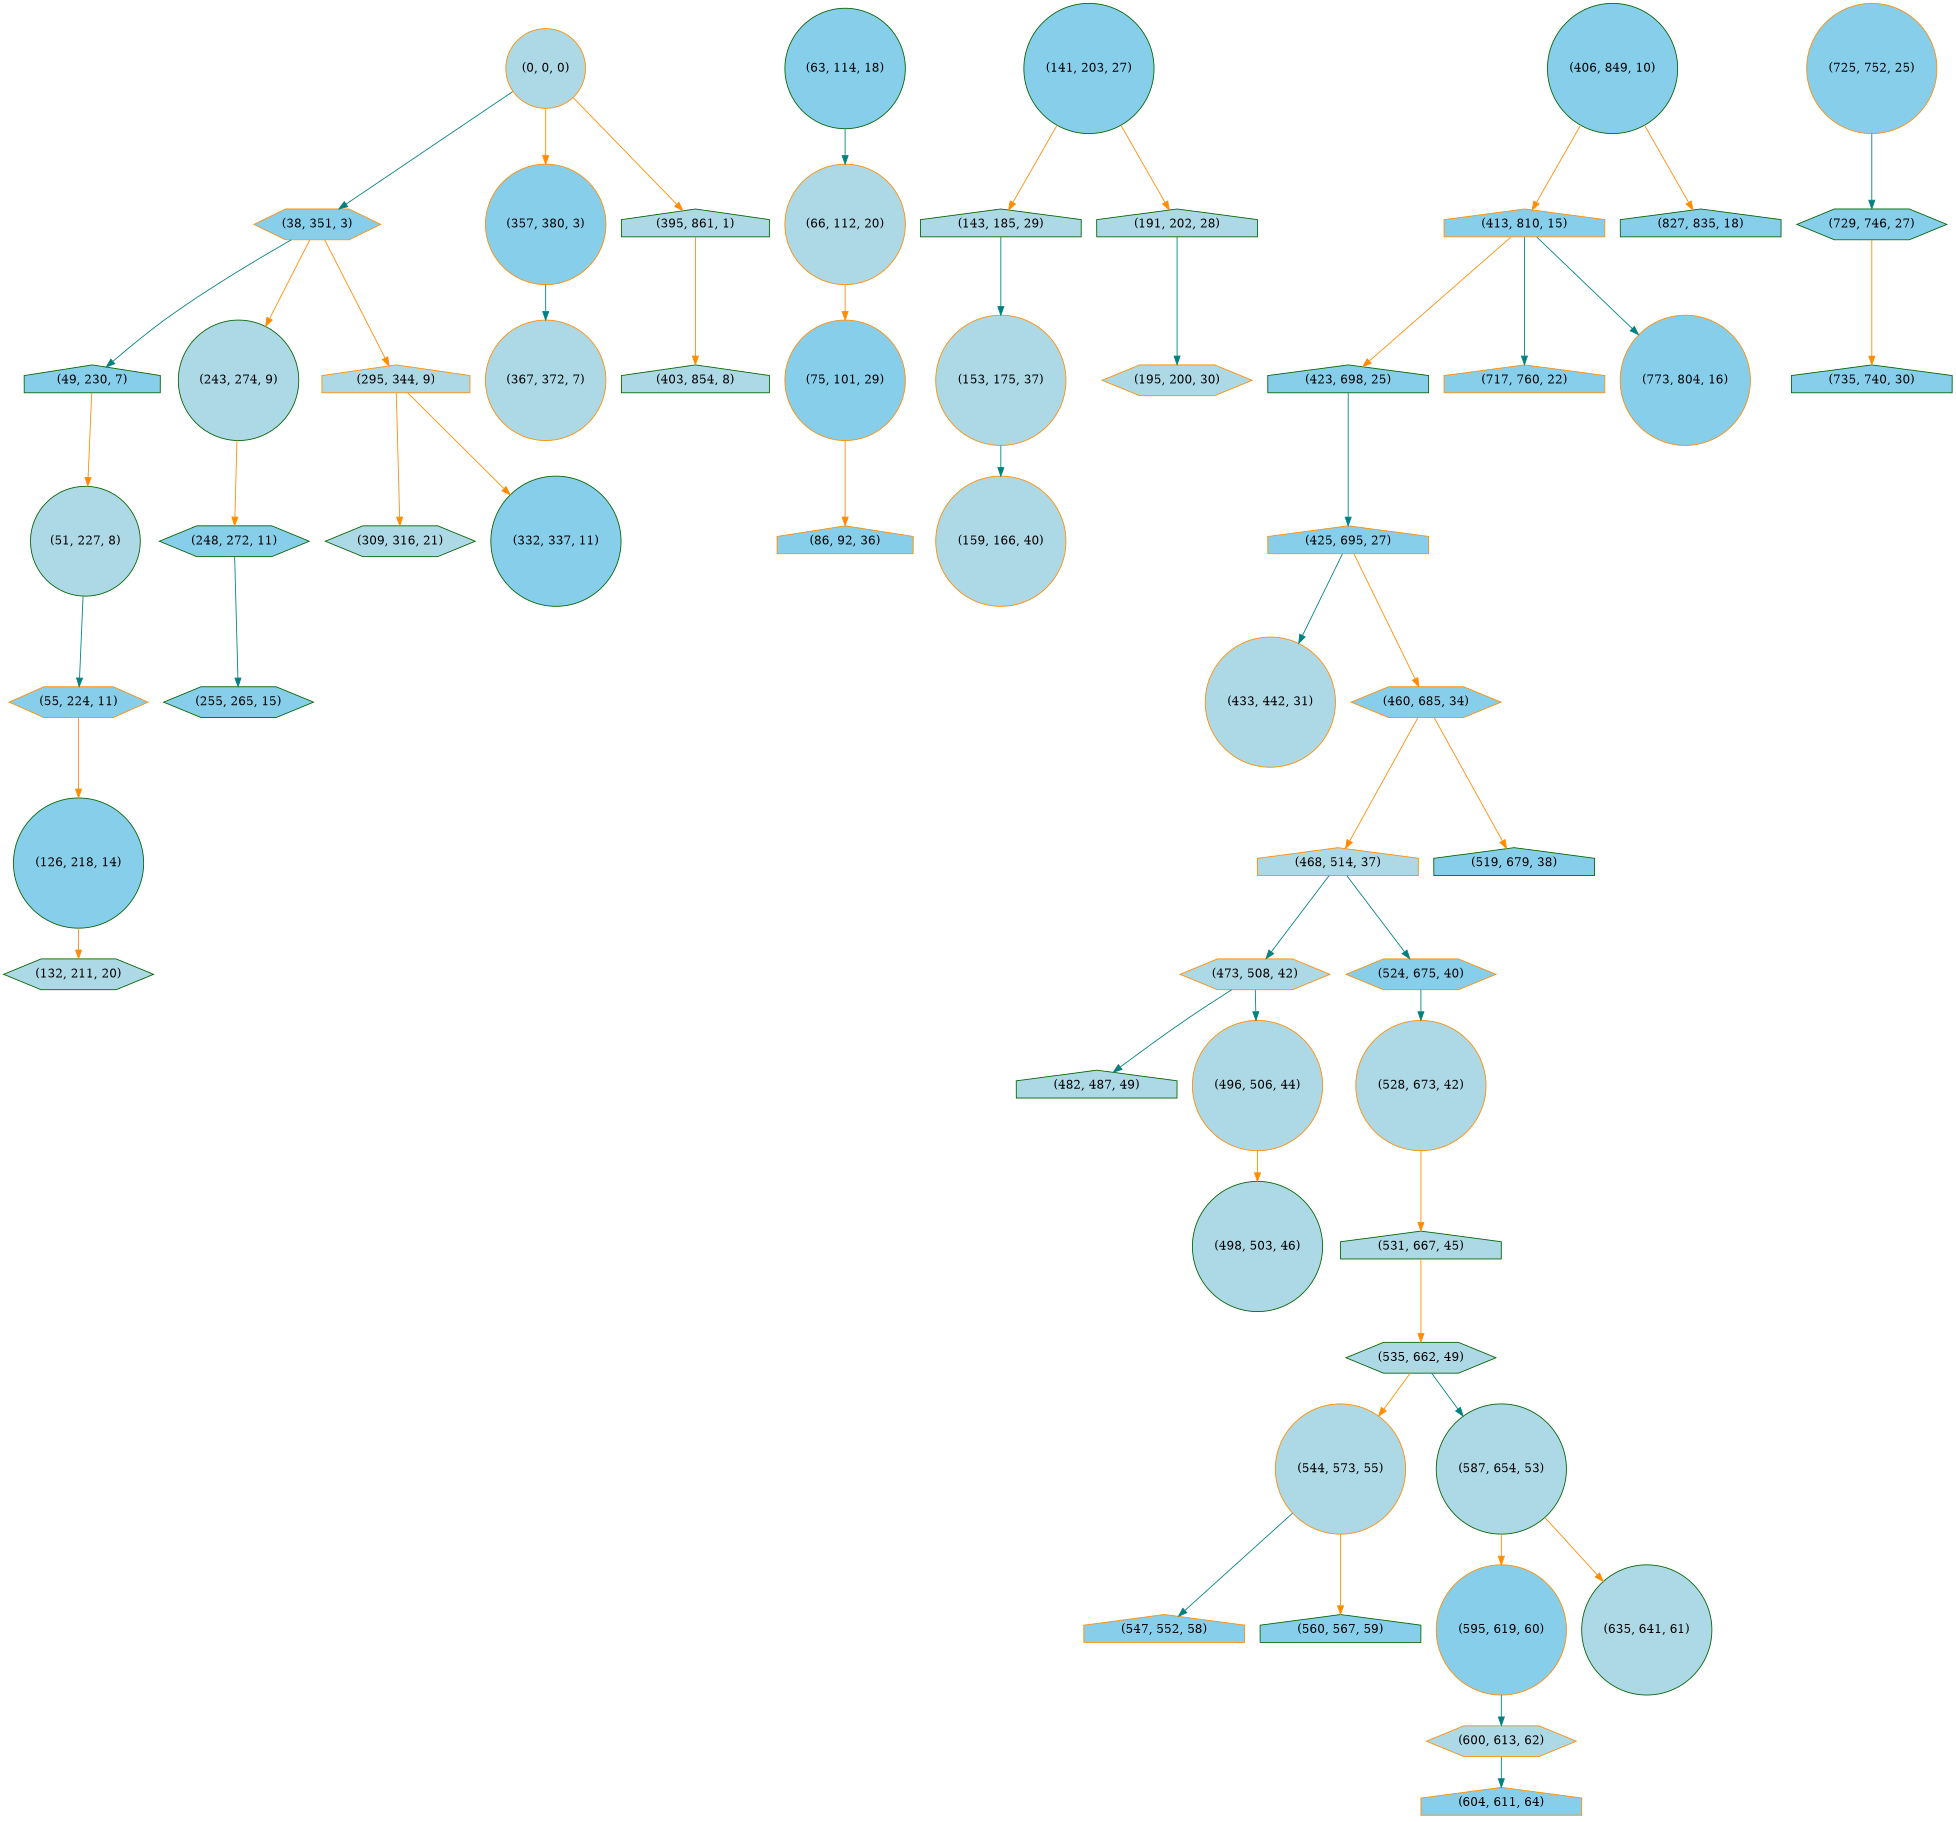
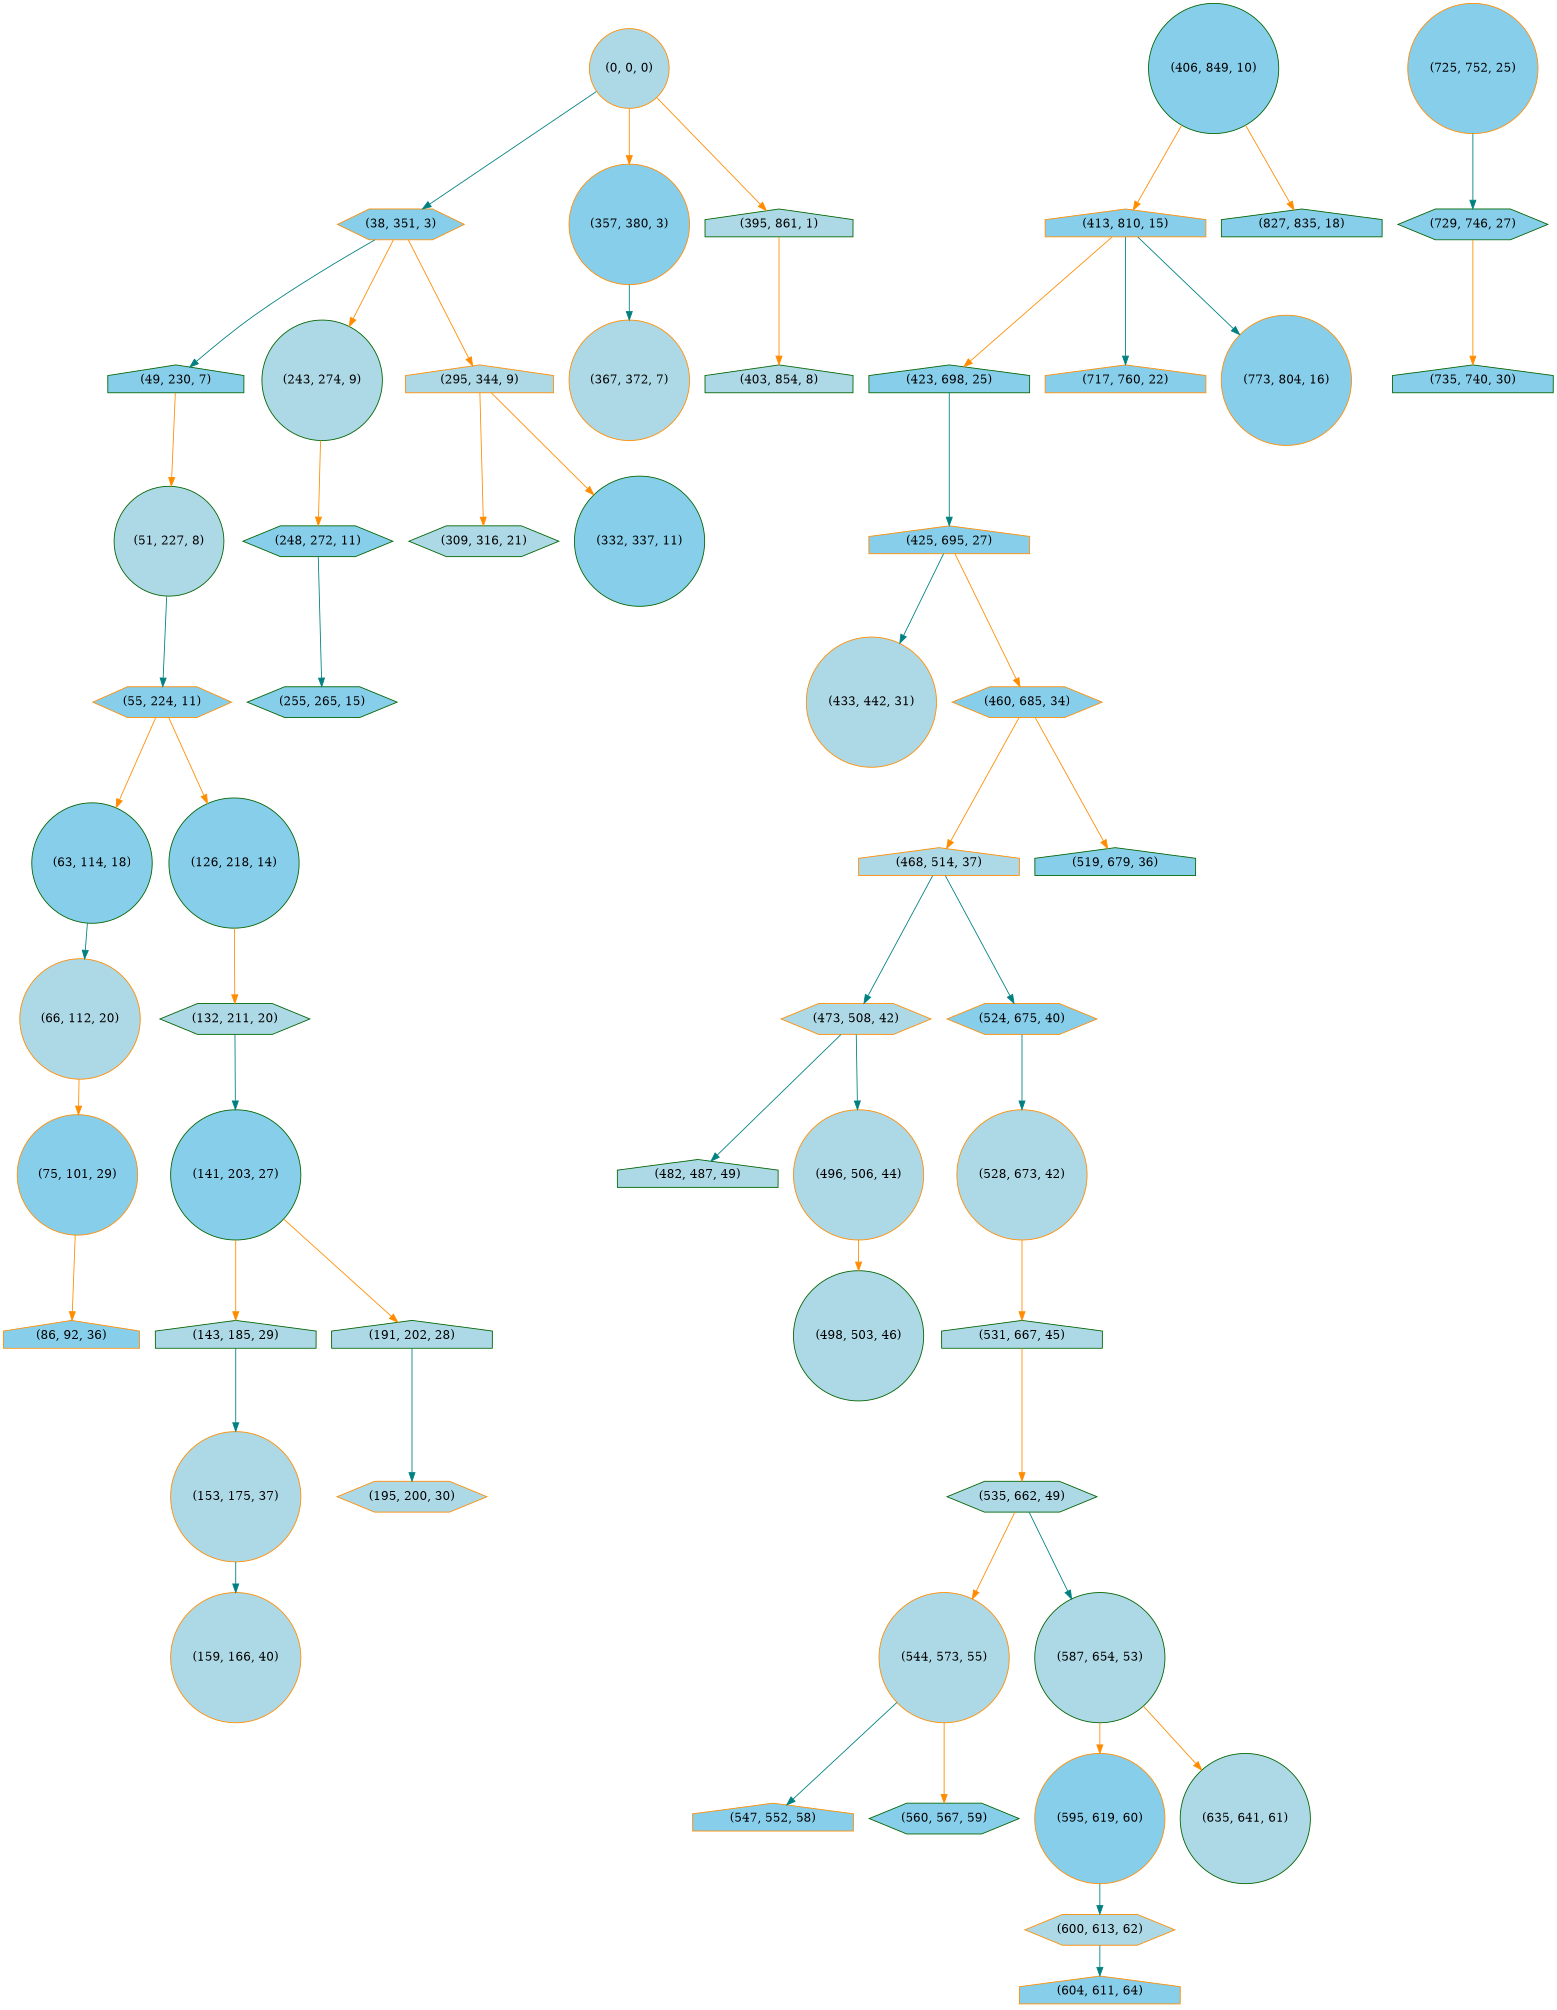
none -> (138, 759)
(1514, 863) -> (1115, 863)
none -> (235, 1068)
(1340, 1630) -> (944, 1819)
